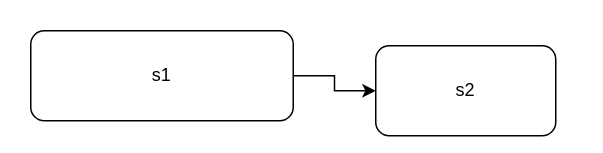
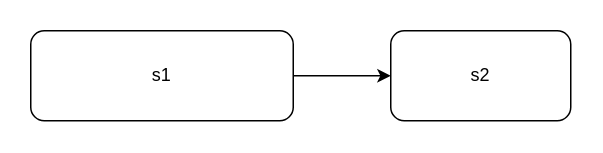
(466, 91) -> (481, 76)
